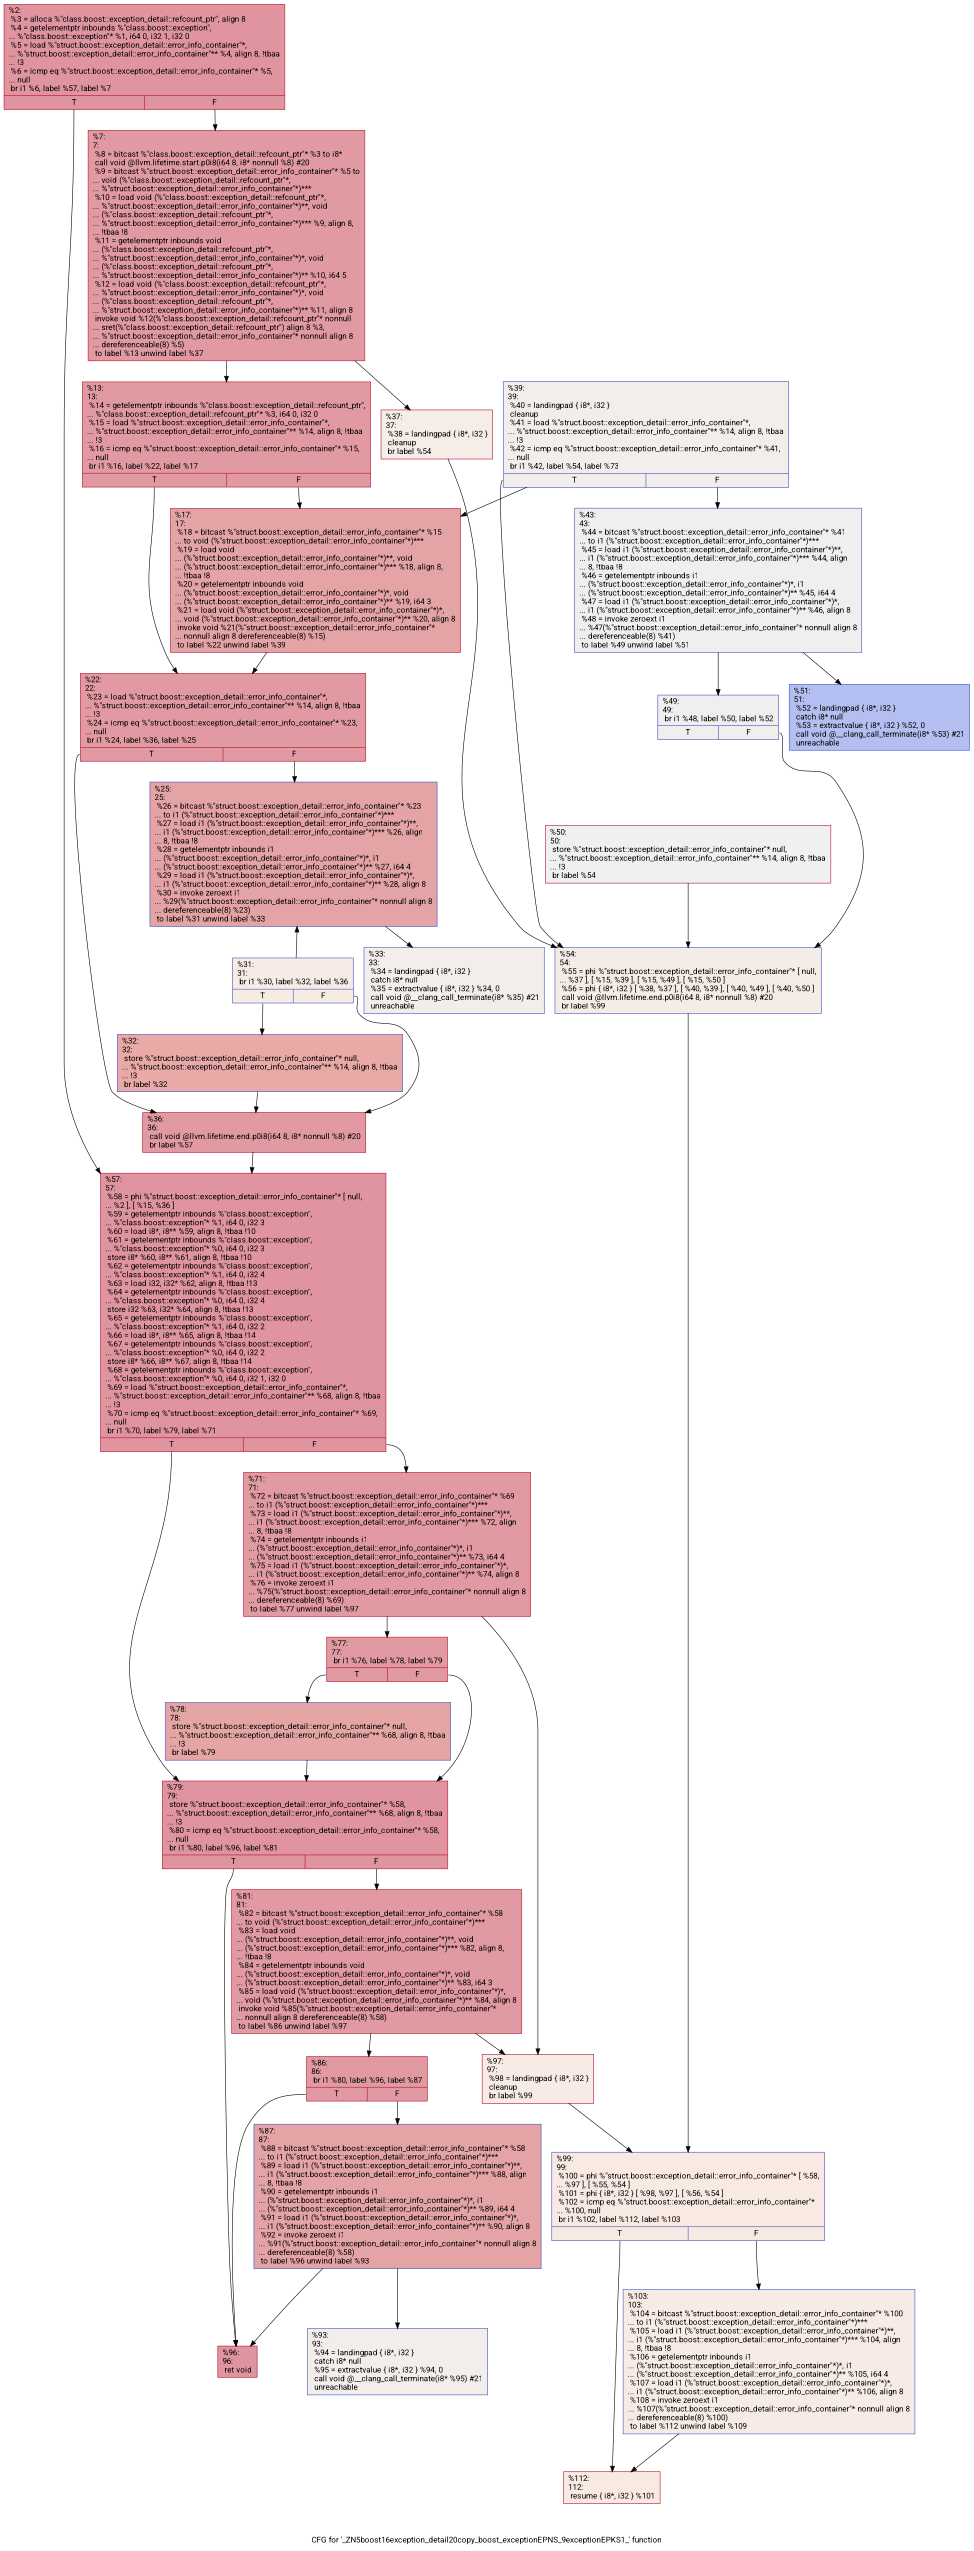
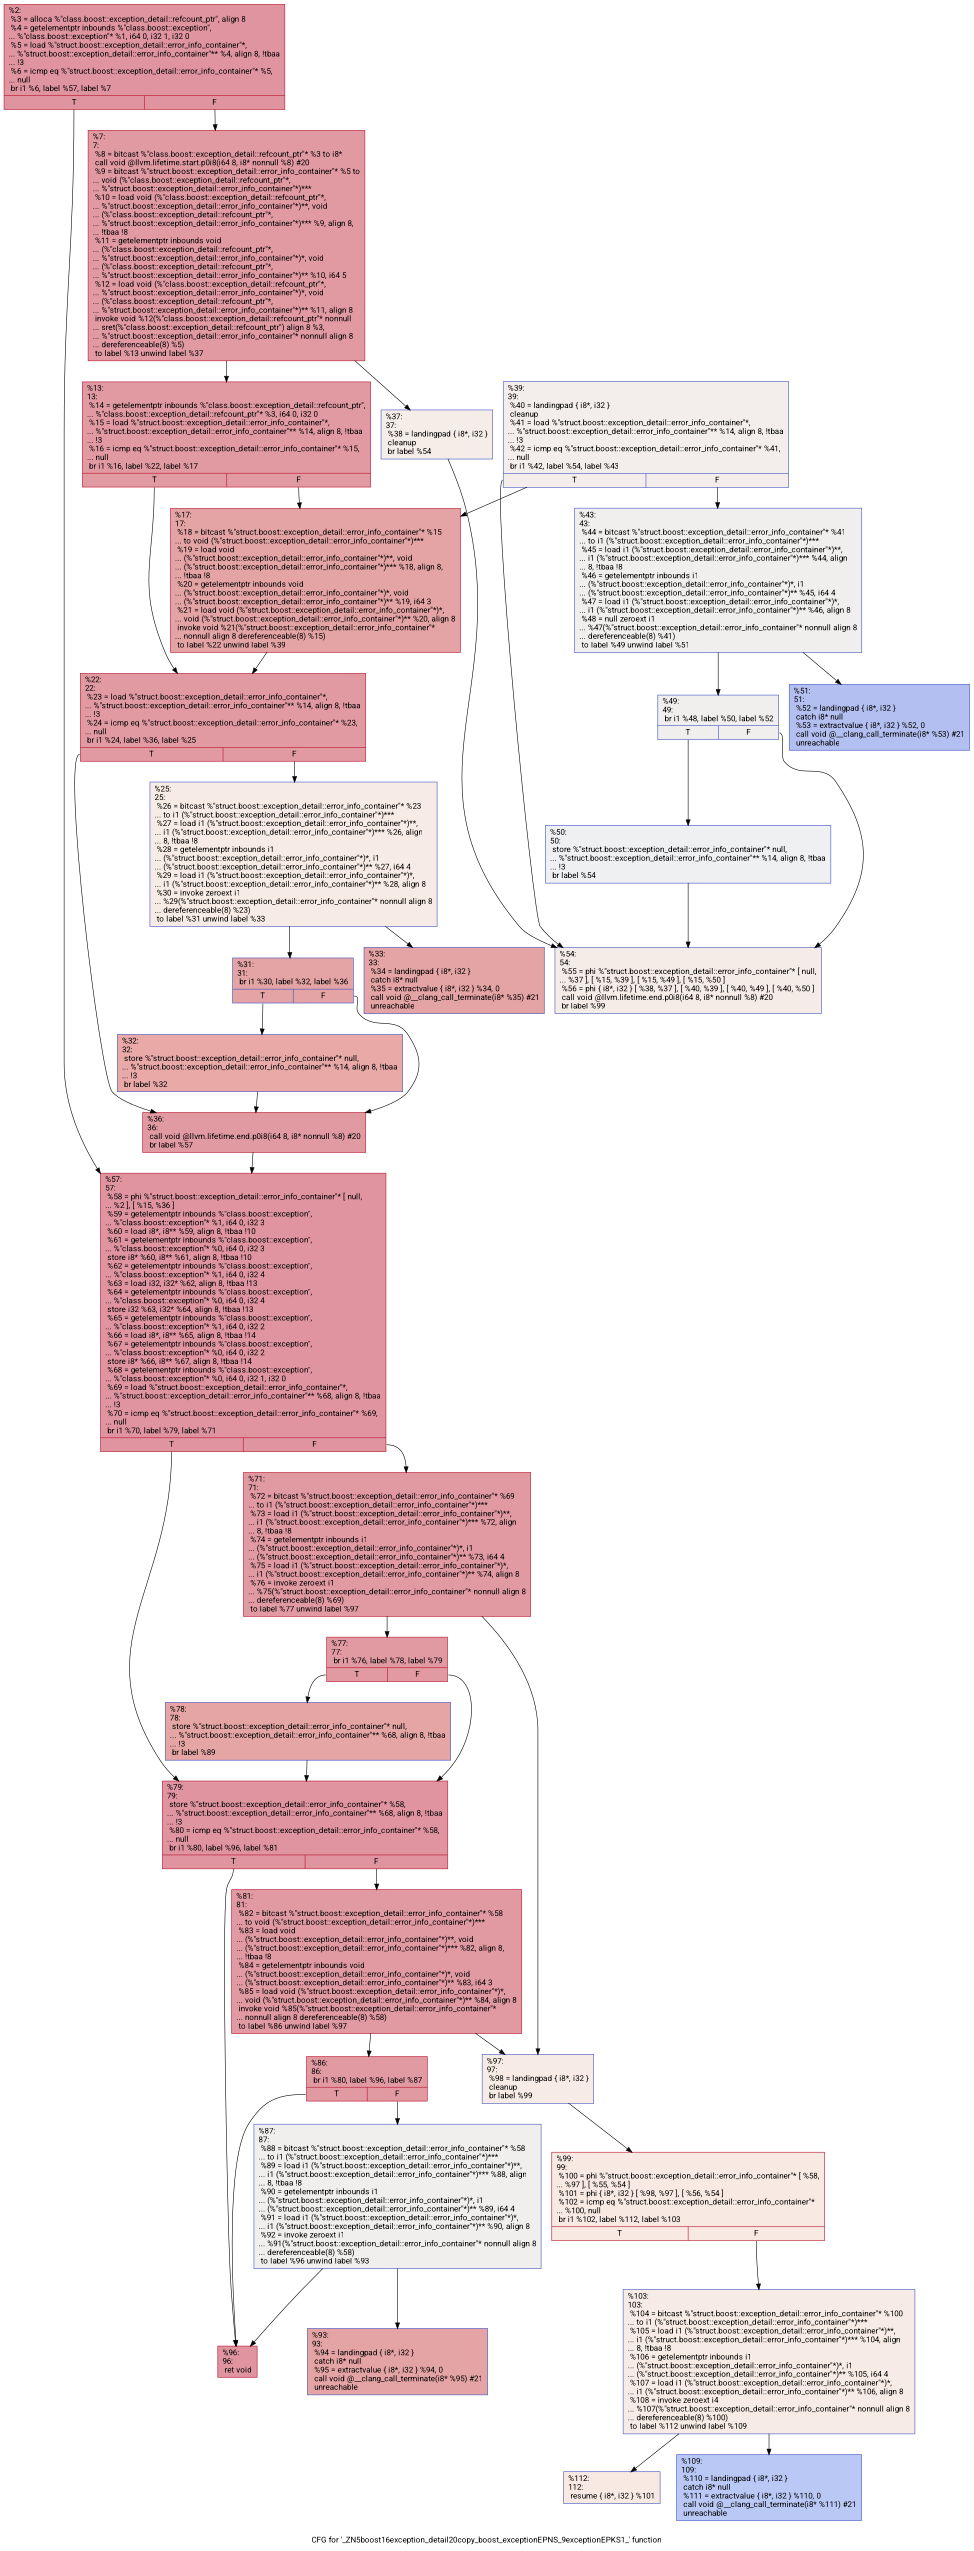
(437, 434) -> (437, 434)
(564, 466) -> (564, 466)
(623, 619) -> (617, 619)
none -> (688, 780)
(294, 854) -> (294, 854)
(688, 854) -> (688, 854)
(297, 945) -> (289, 939)
(293, 980) -> (293, 980)
(454, 980) -> (454, 980)
(688, 1580) -> none
(193, 1753) -> (193, 1753)
(538, 2079) -> (538, 2079)
(398, 2196) -> (398, 2196)
(688, 2196) -> (688, 2196)
(616, 2353) -> none
(398, 2362) -> (398, 2362)
(673, 2400) -> (673, 2400)
(612, 2488) -> (612, 2488)
none -> (769, 2488)
